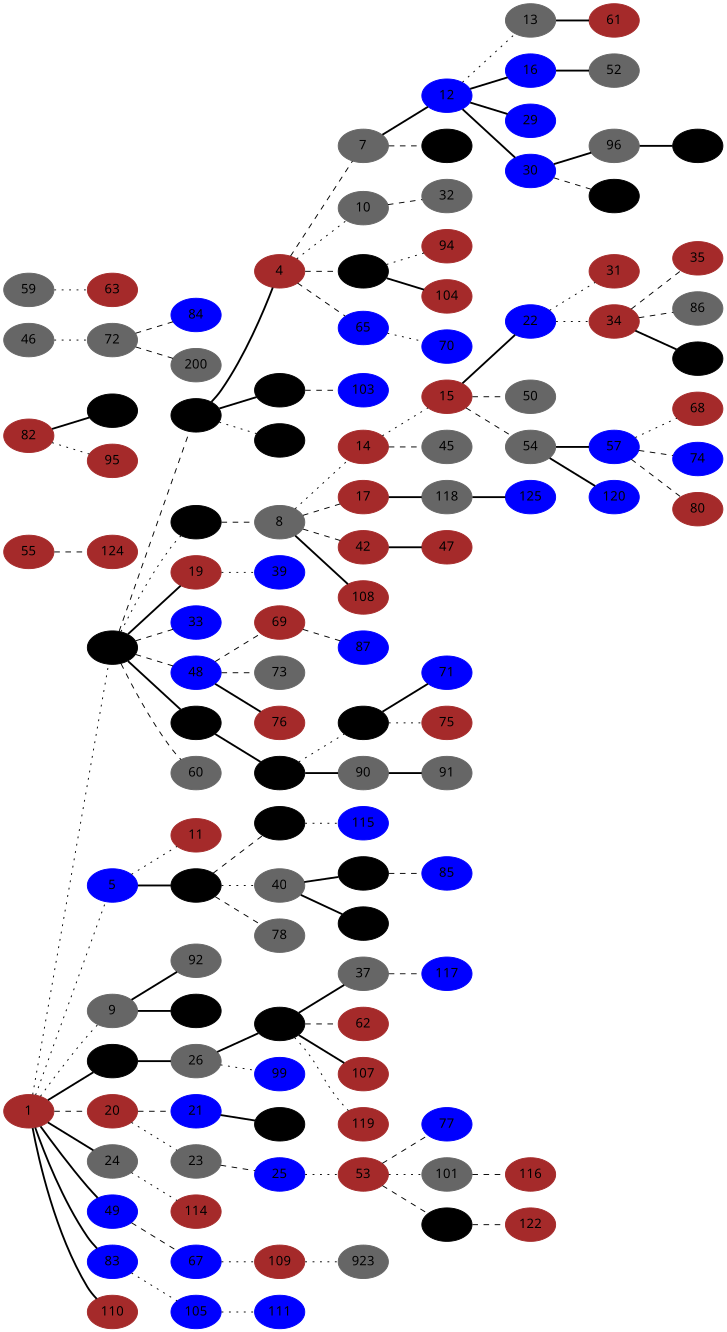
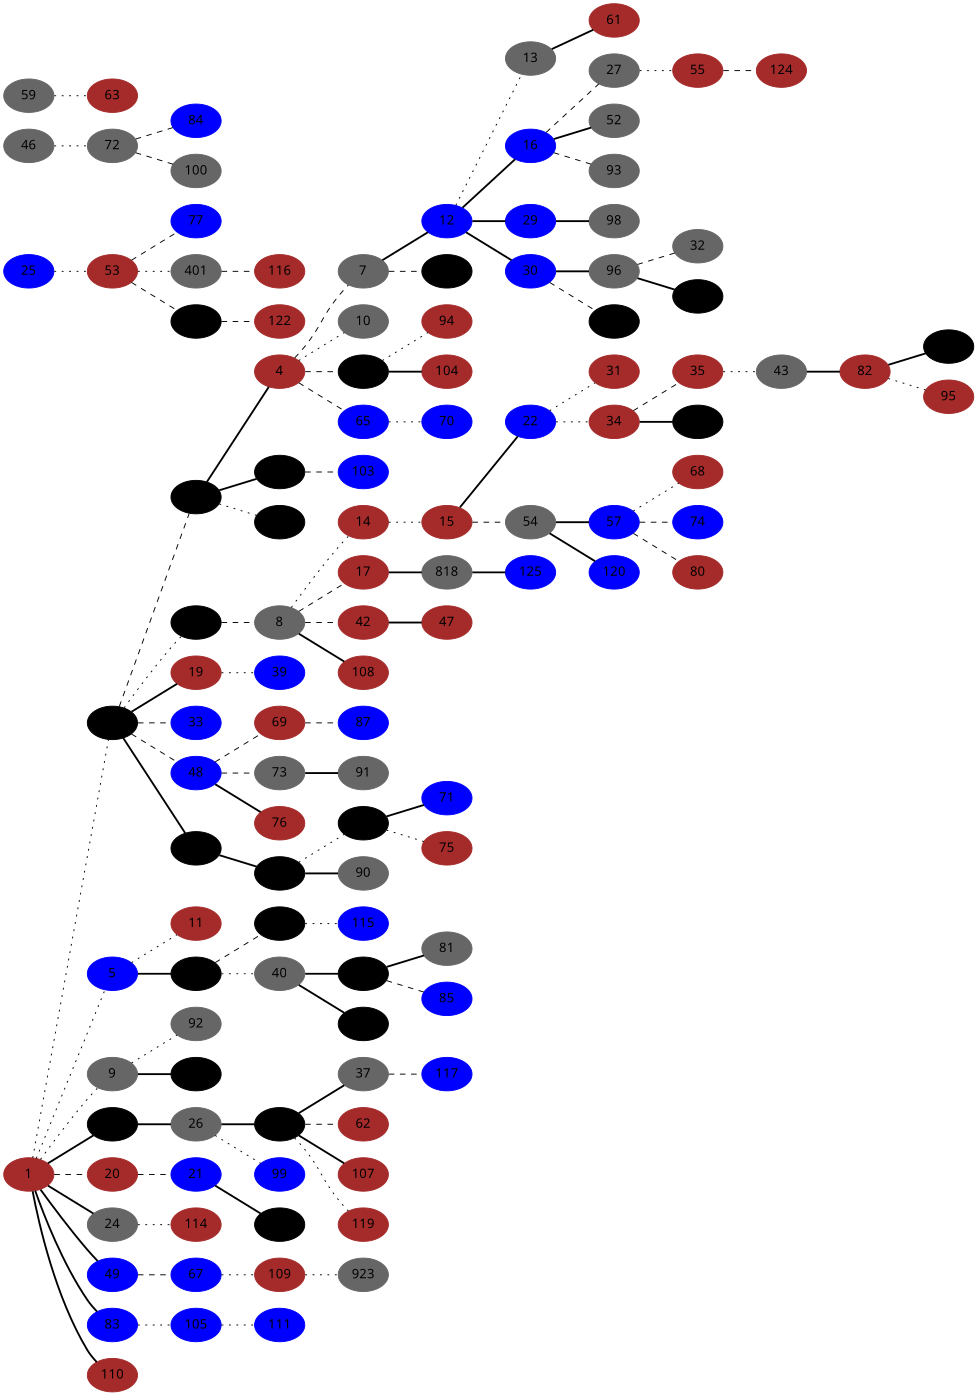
none -> (614, 71)
none -> (614, 171)
(405, 202) -> (656, 259)
none -> (614, 221)
(698, 308) -> none
(196, 365) -> (196, 171)
none -> (781, 372)
(531, 397) -> none
(447, 447) -> none
(447, 497) -> (447, 572)
(196, 773) -> none
(405, 773) -> (322, 773)
(280, 936) -> none
none -> (447, 949)
(154, 986) -> (154, 1049)
(196, 1161) -> none
(447, 1174) -> (196, 271)
